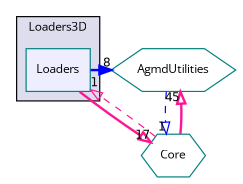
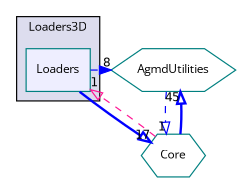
(95, 70) -> (95, 70)
(110, 114) -> (110, 114)
(181, 119) -> (181, 119)
